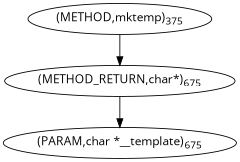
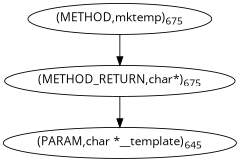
(175, 18) -> (175, 18)
(193, 142) -> (193, 142)
